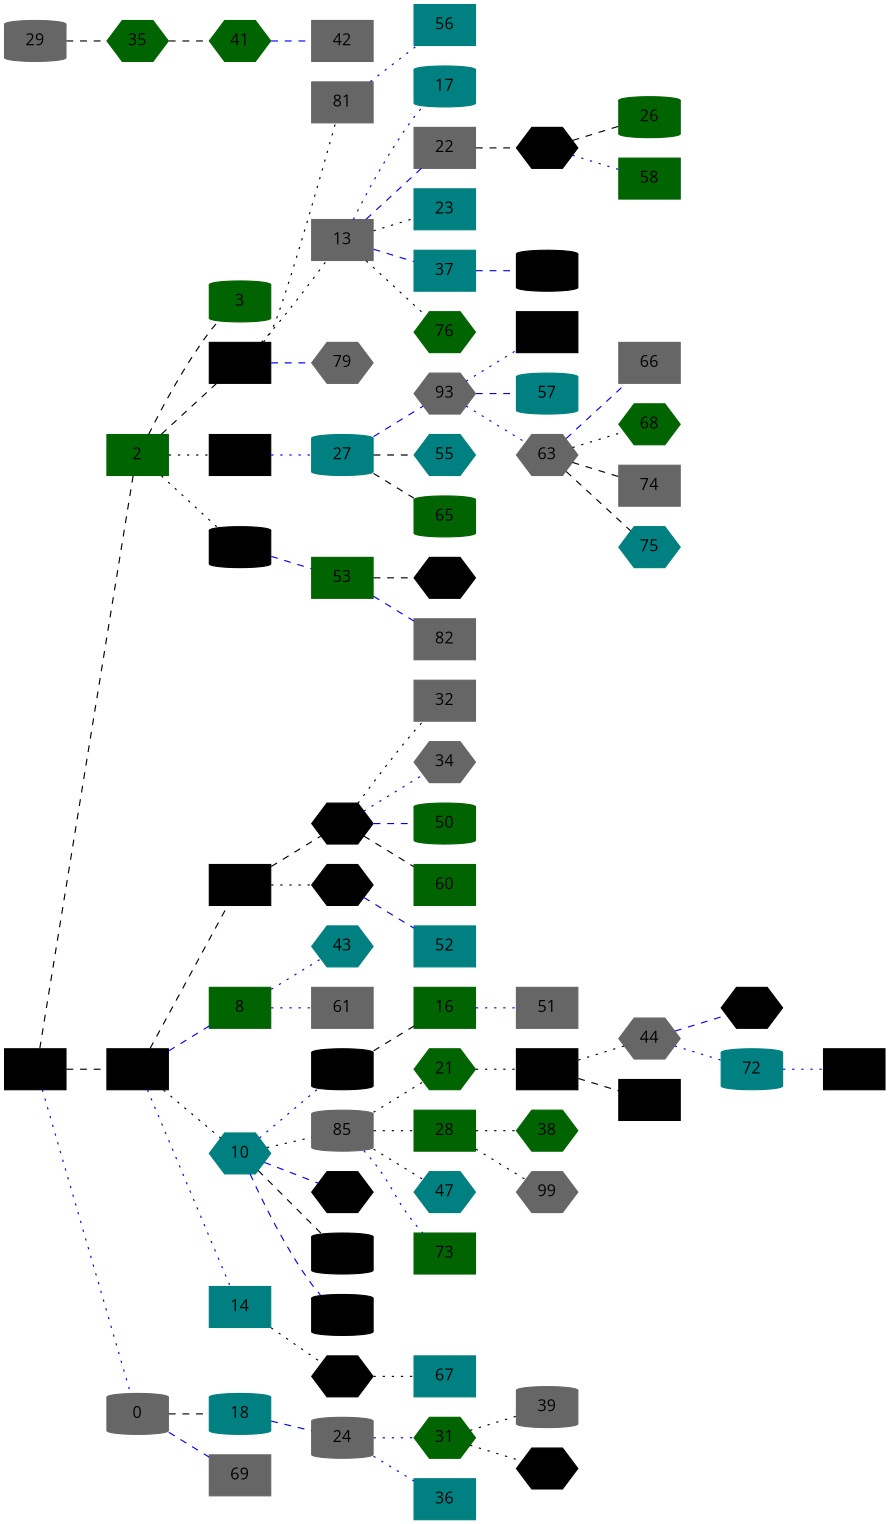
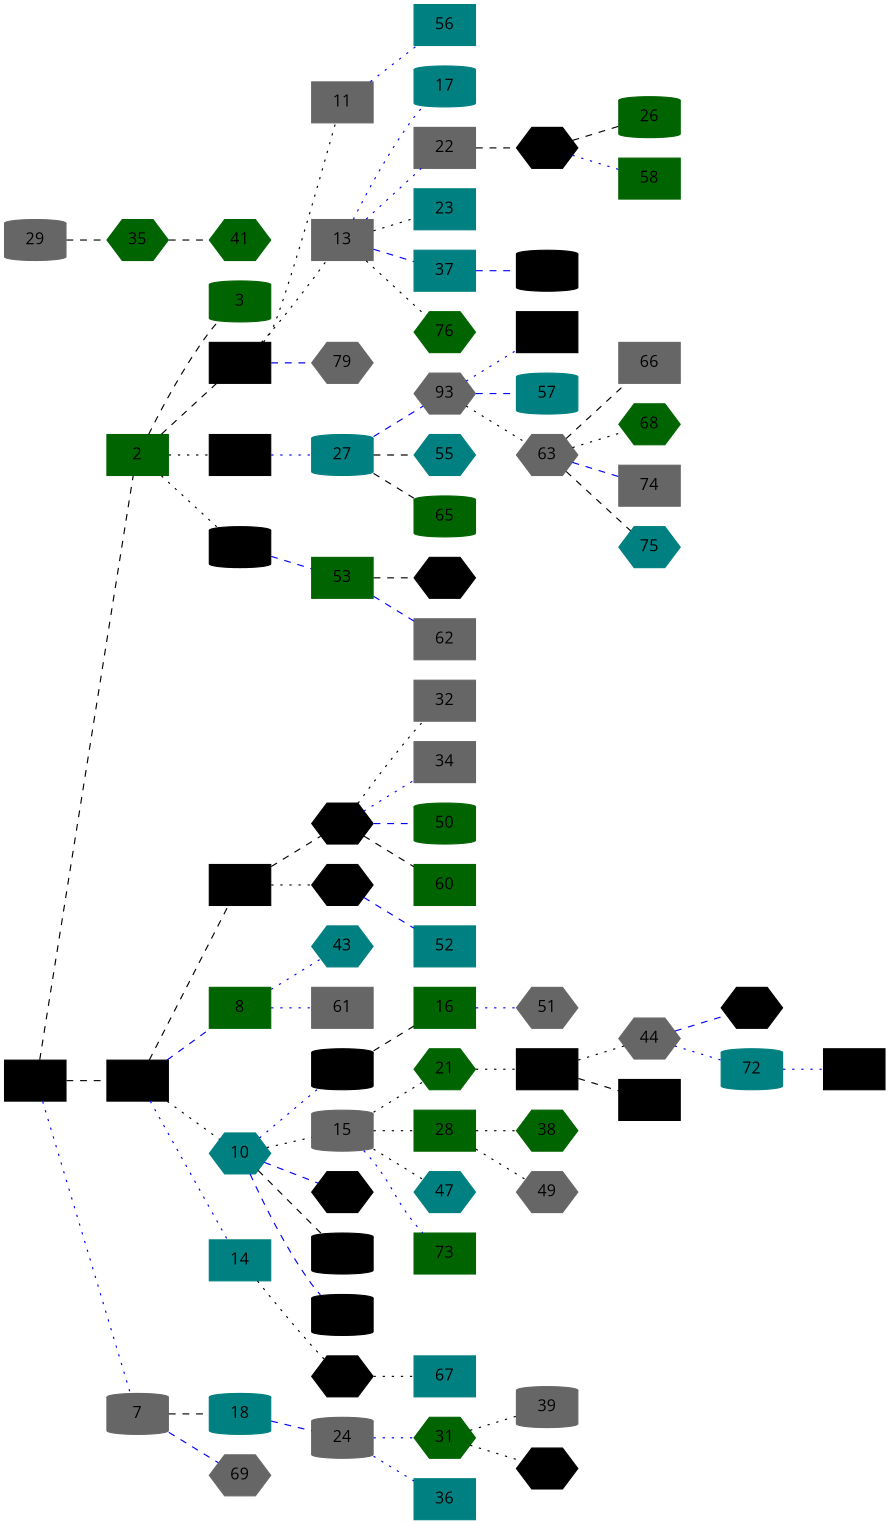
(342, 41) -> none
(342, 102) -> (342, 102)
(394, 194) -> (394, 194)
(596, 411) -> (596, 411)
(496, 424) -> (496, 424)
(596, 470) -> (596, 470)
(445, 639) -> (445, 639)
(445, 762) -> (445, 762)
(547, 1008) -> (547, 1008)
(342, 1131) -> (342, 1131)
(547, 1192) -> (547, 1192)
(138, 1414) -> (138, 1414)
(240, 1475) -> (240, 1475)
